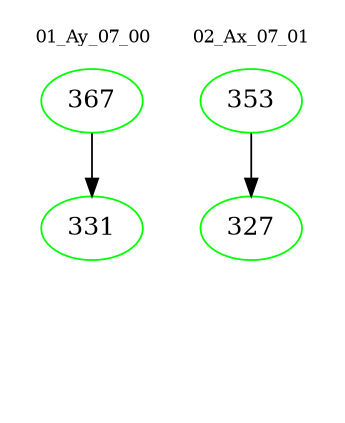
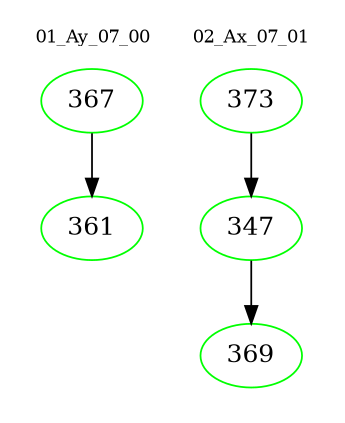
(251, 101) -> (251, 101)
(92, 228) -> (92, 228)
(251, 228) -> (251, 228)
none -> (251, 356)
